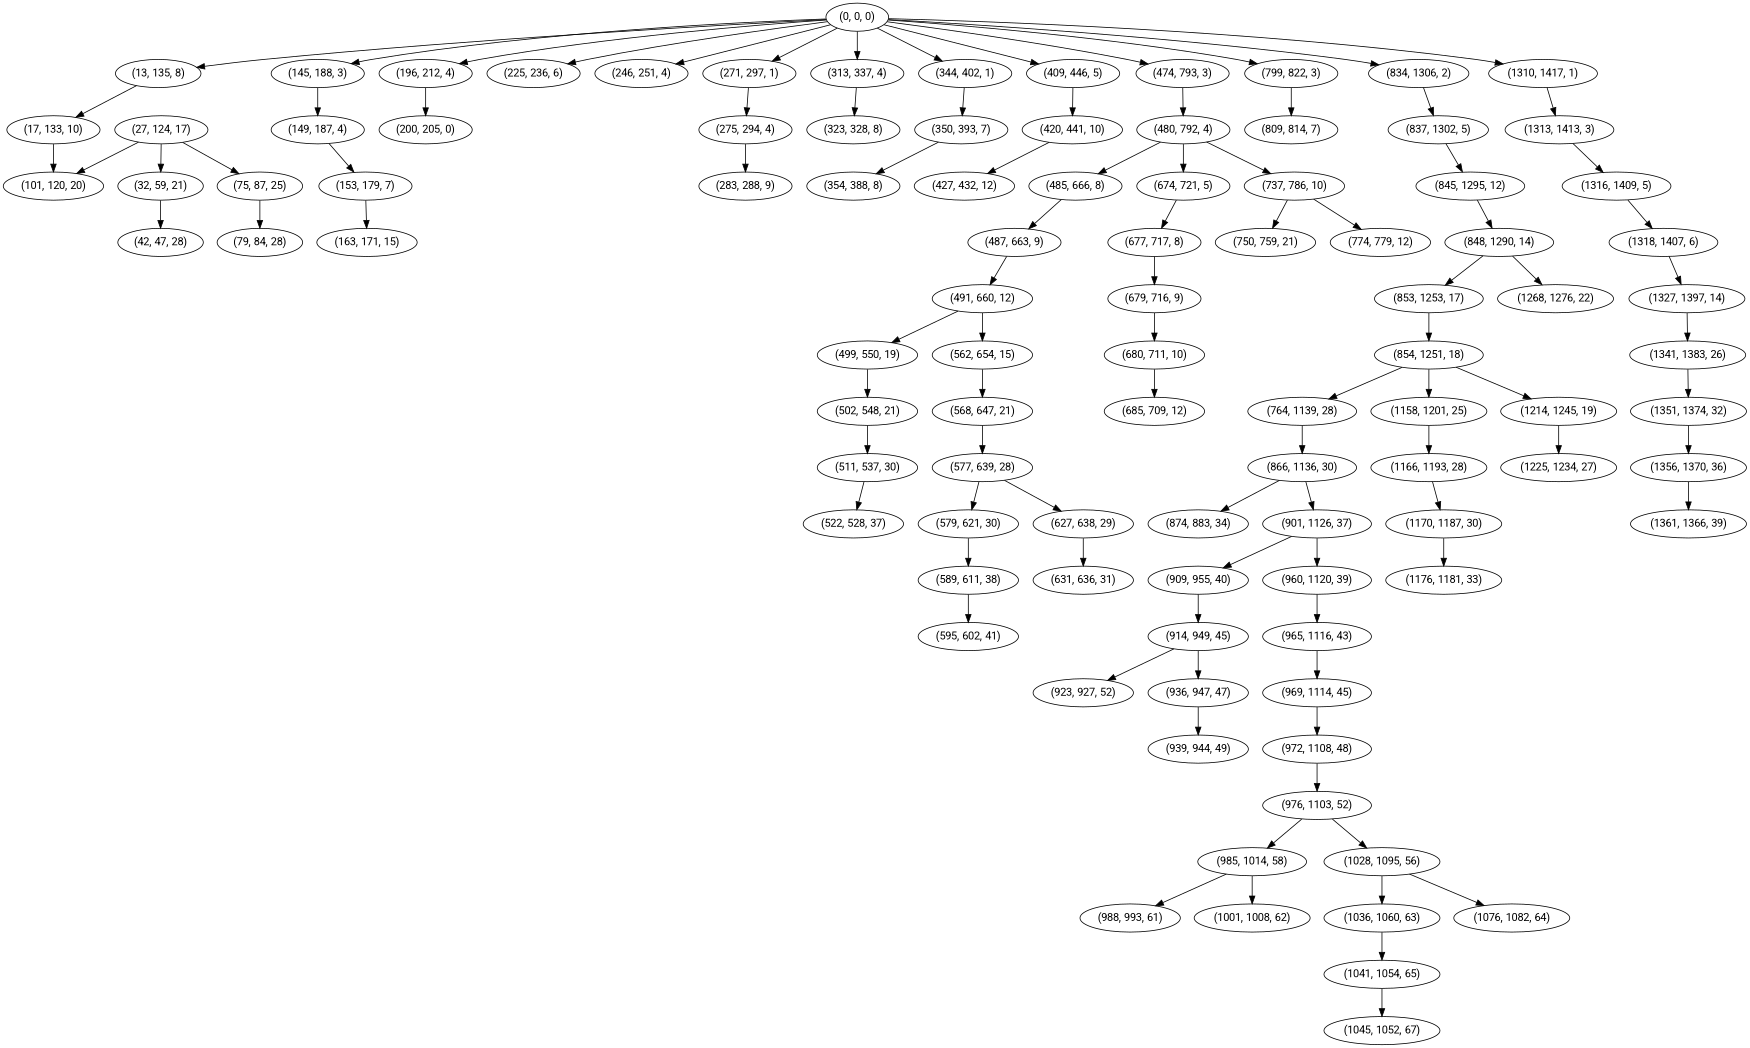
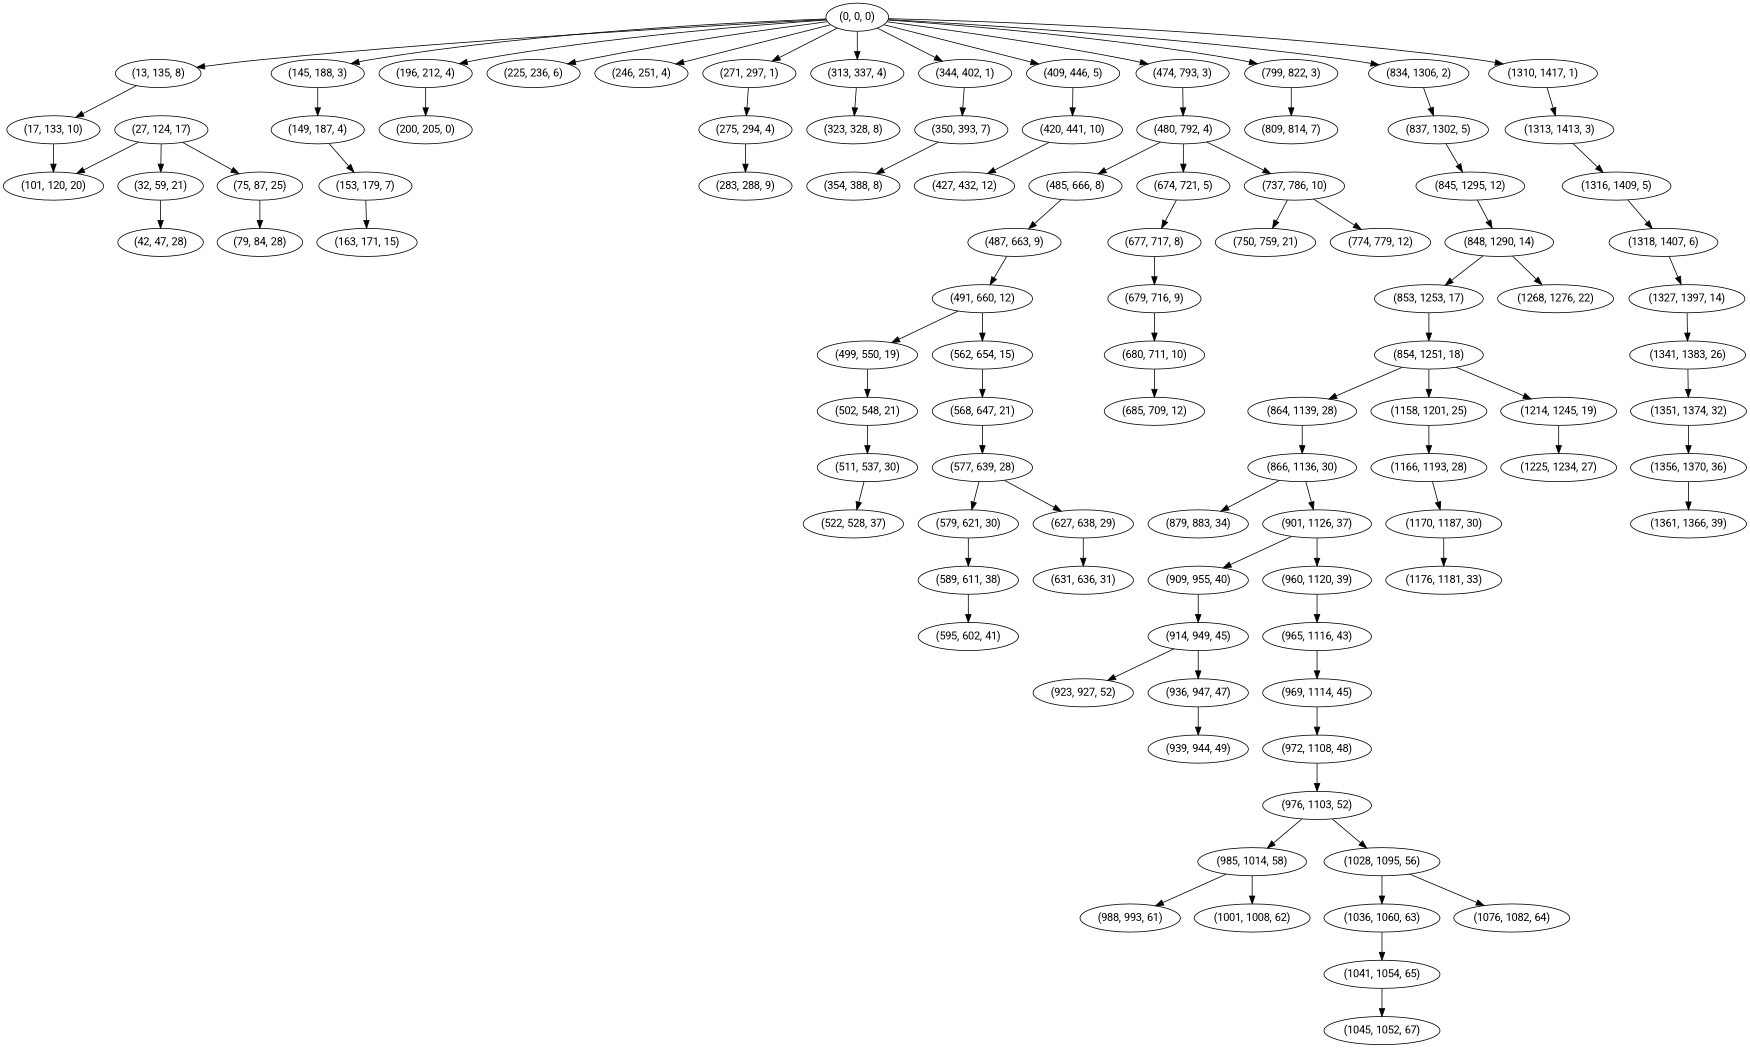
(1302, 411) -> (1302, 411)
(1198, 524) -> (1198, 524)
